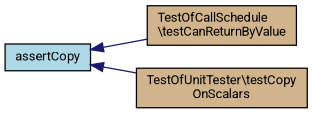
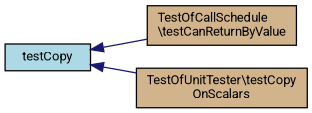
(48, 57) -> (48, 57)
